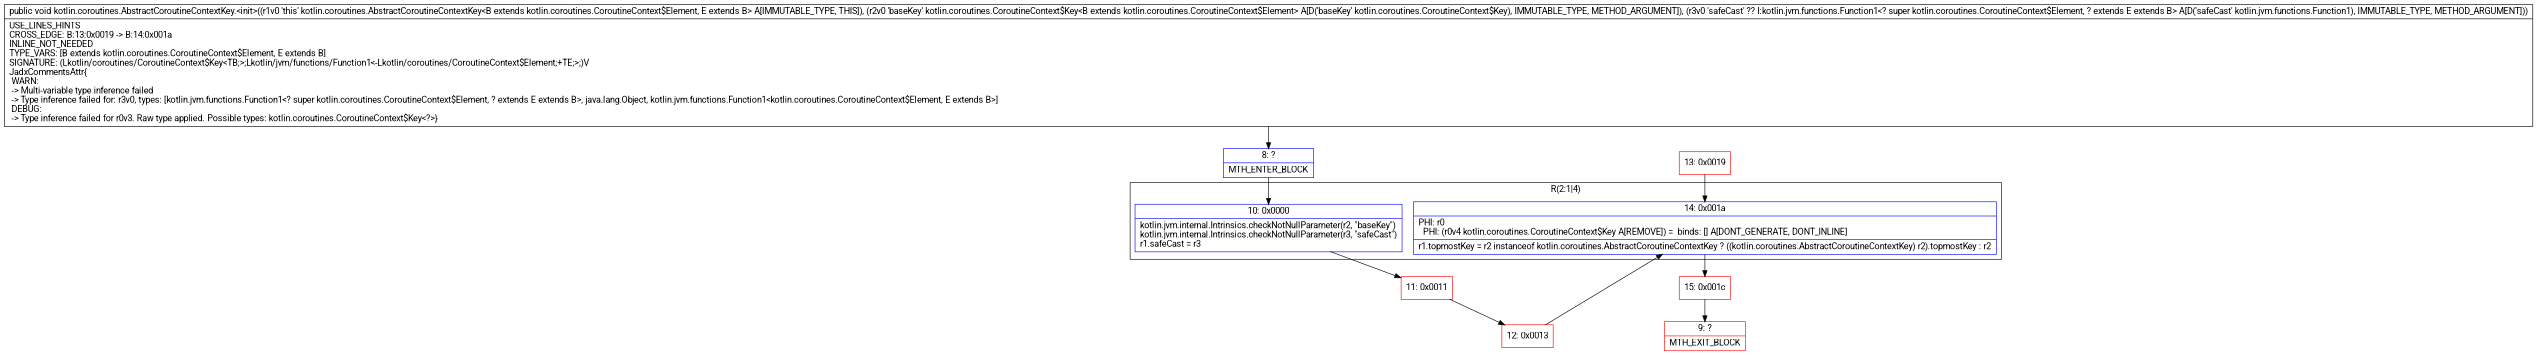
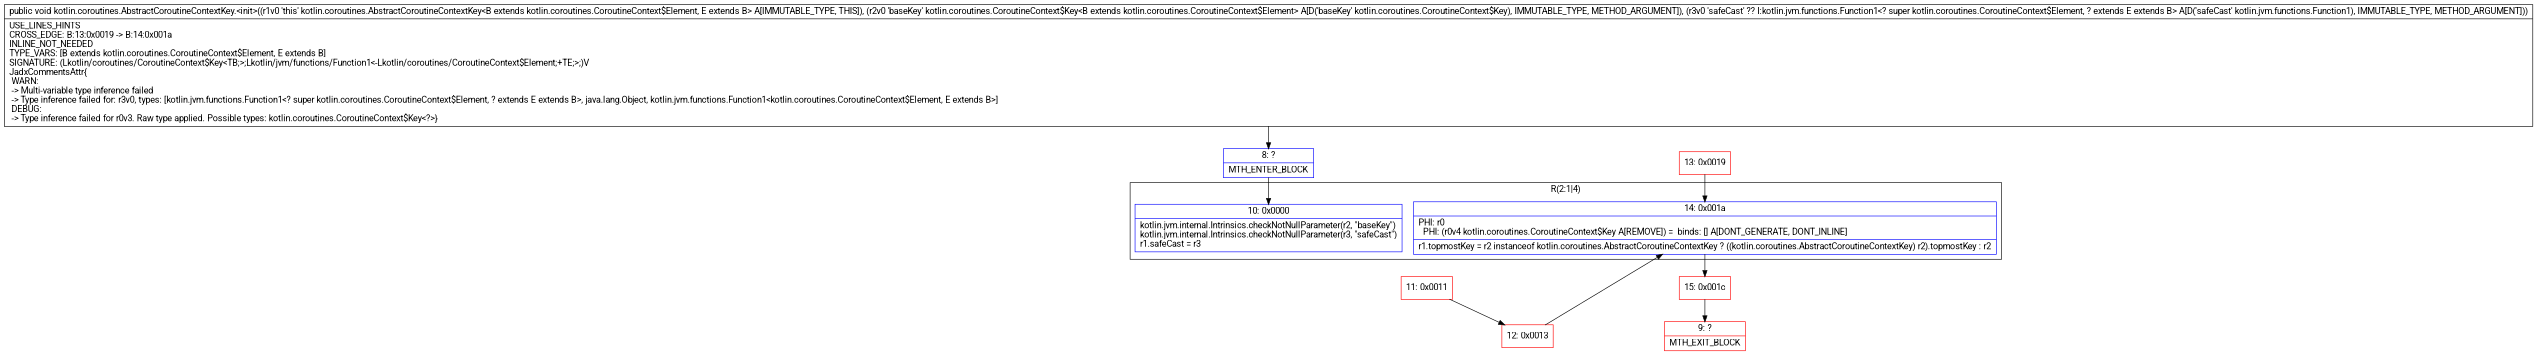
(1363, 264) -> none
